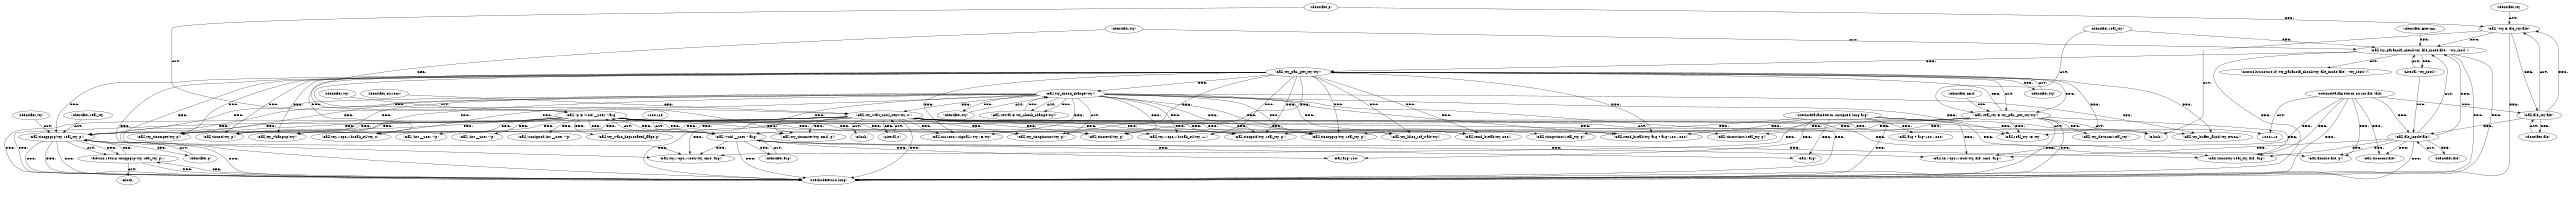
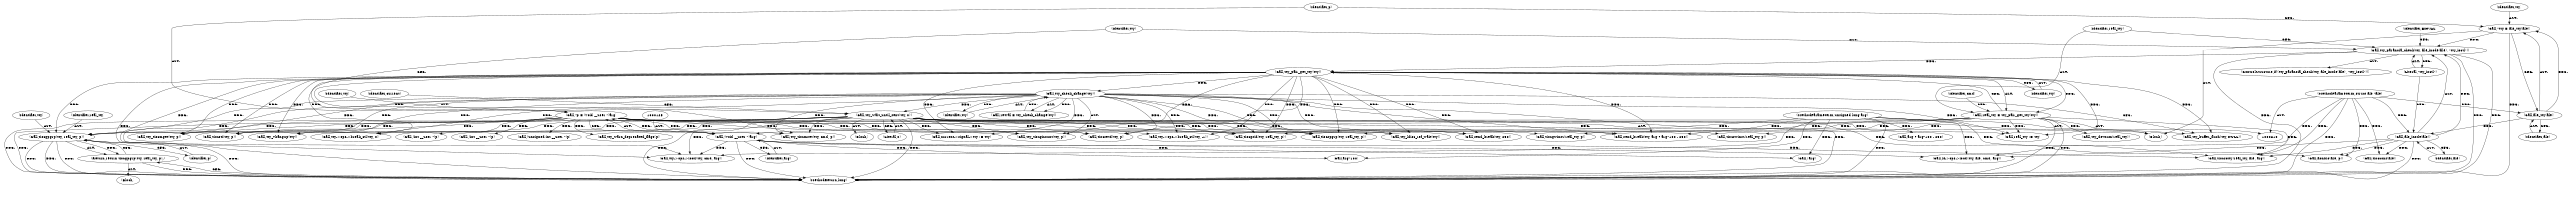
(2270, 137) -> (2270, 137)
